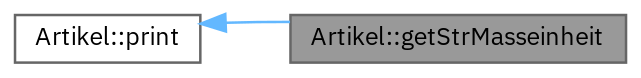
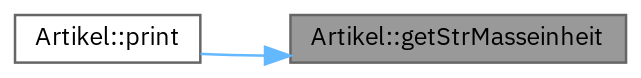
(258, 22) -> (233, 55)
